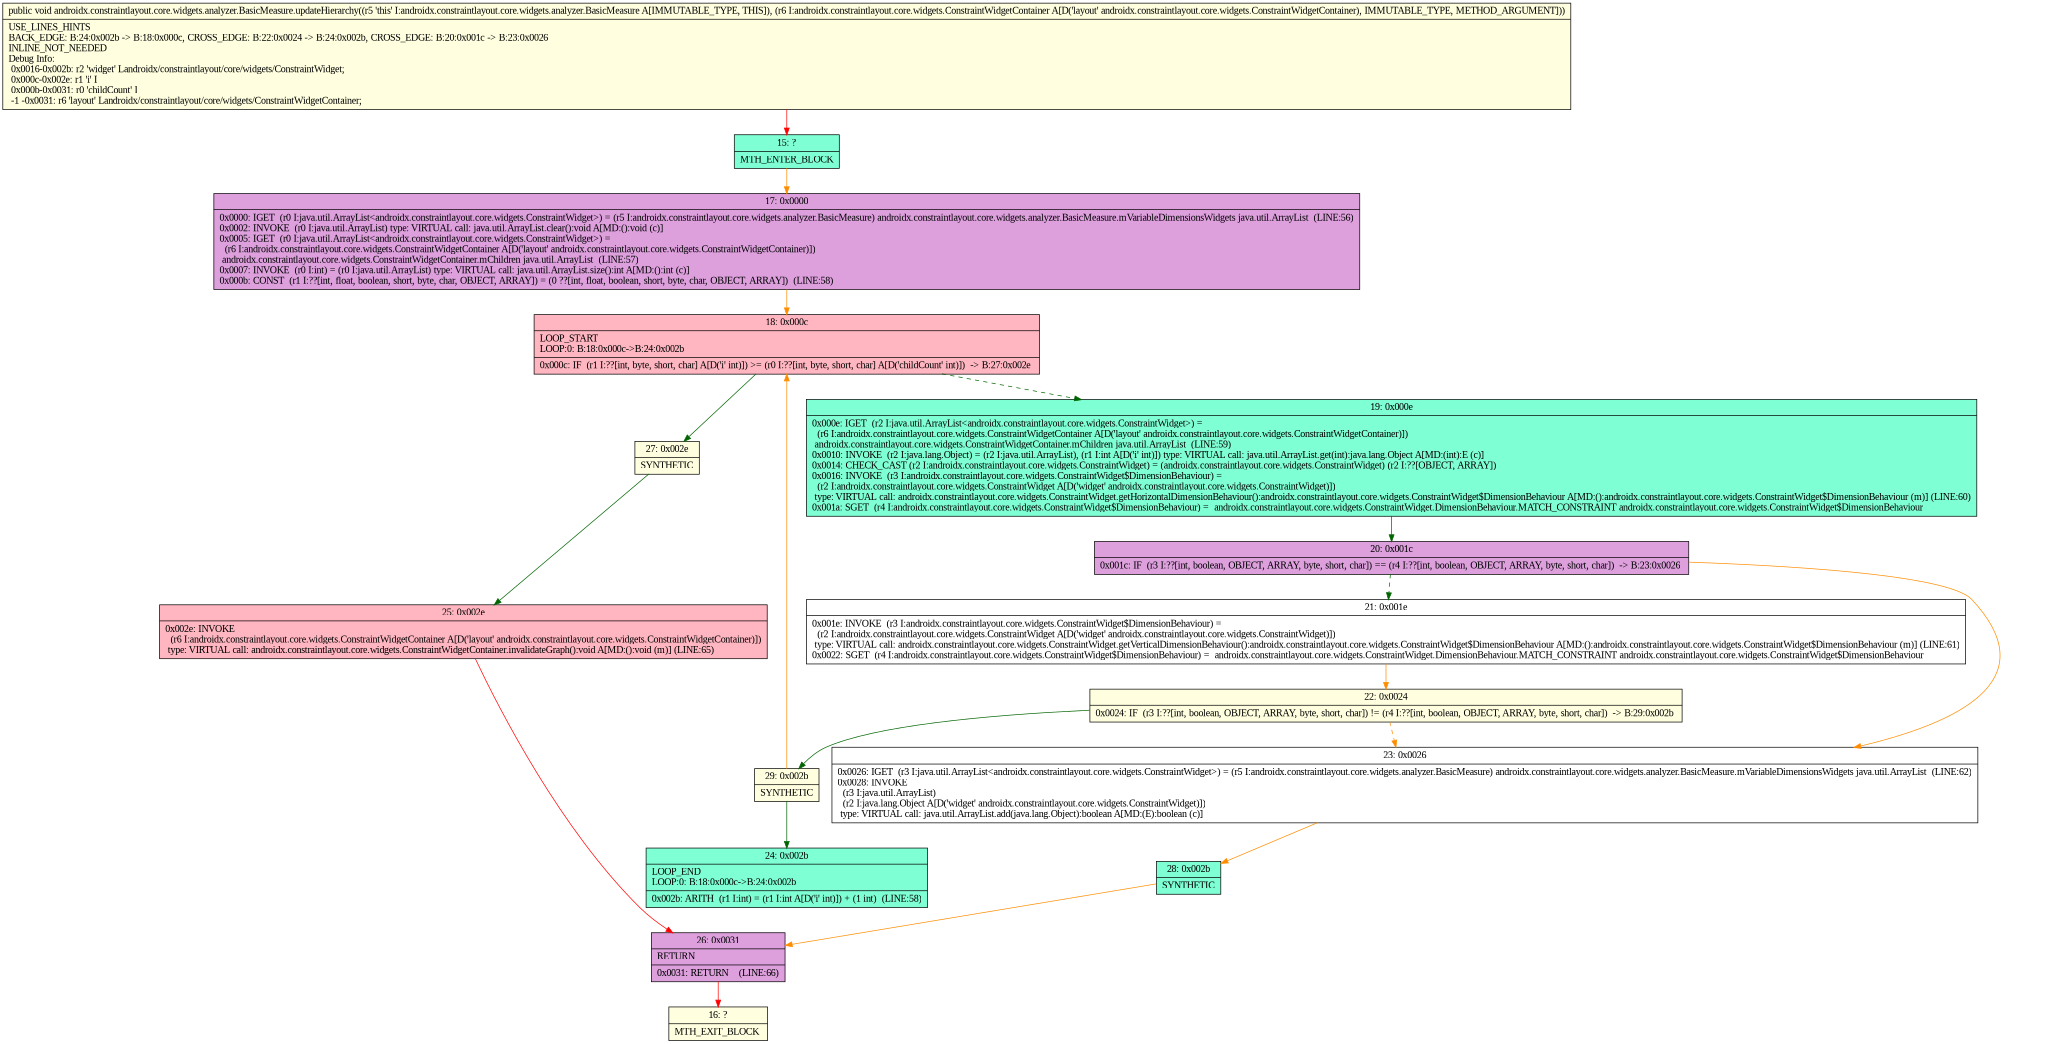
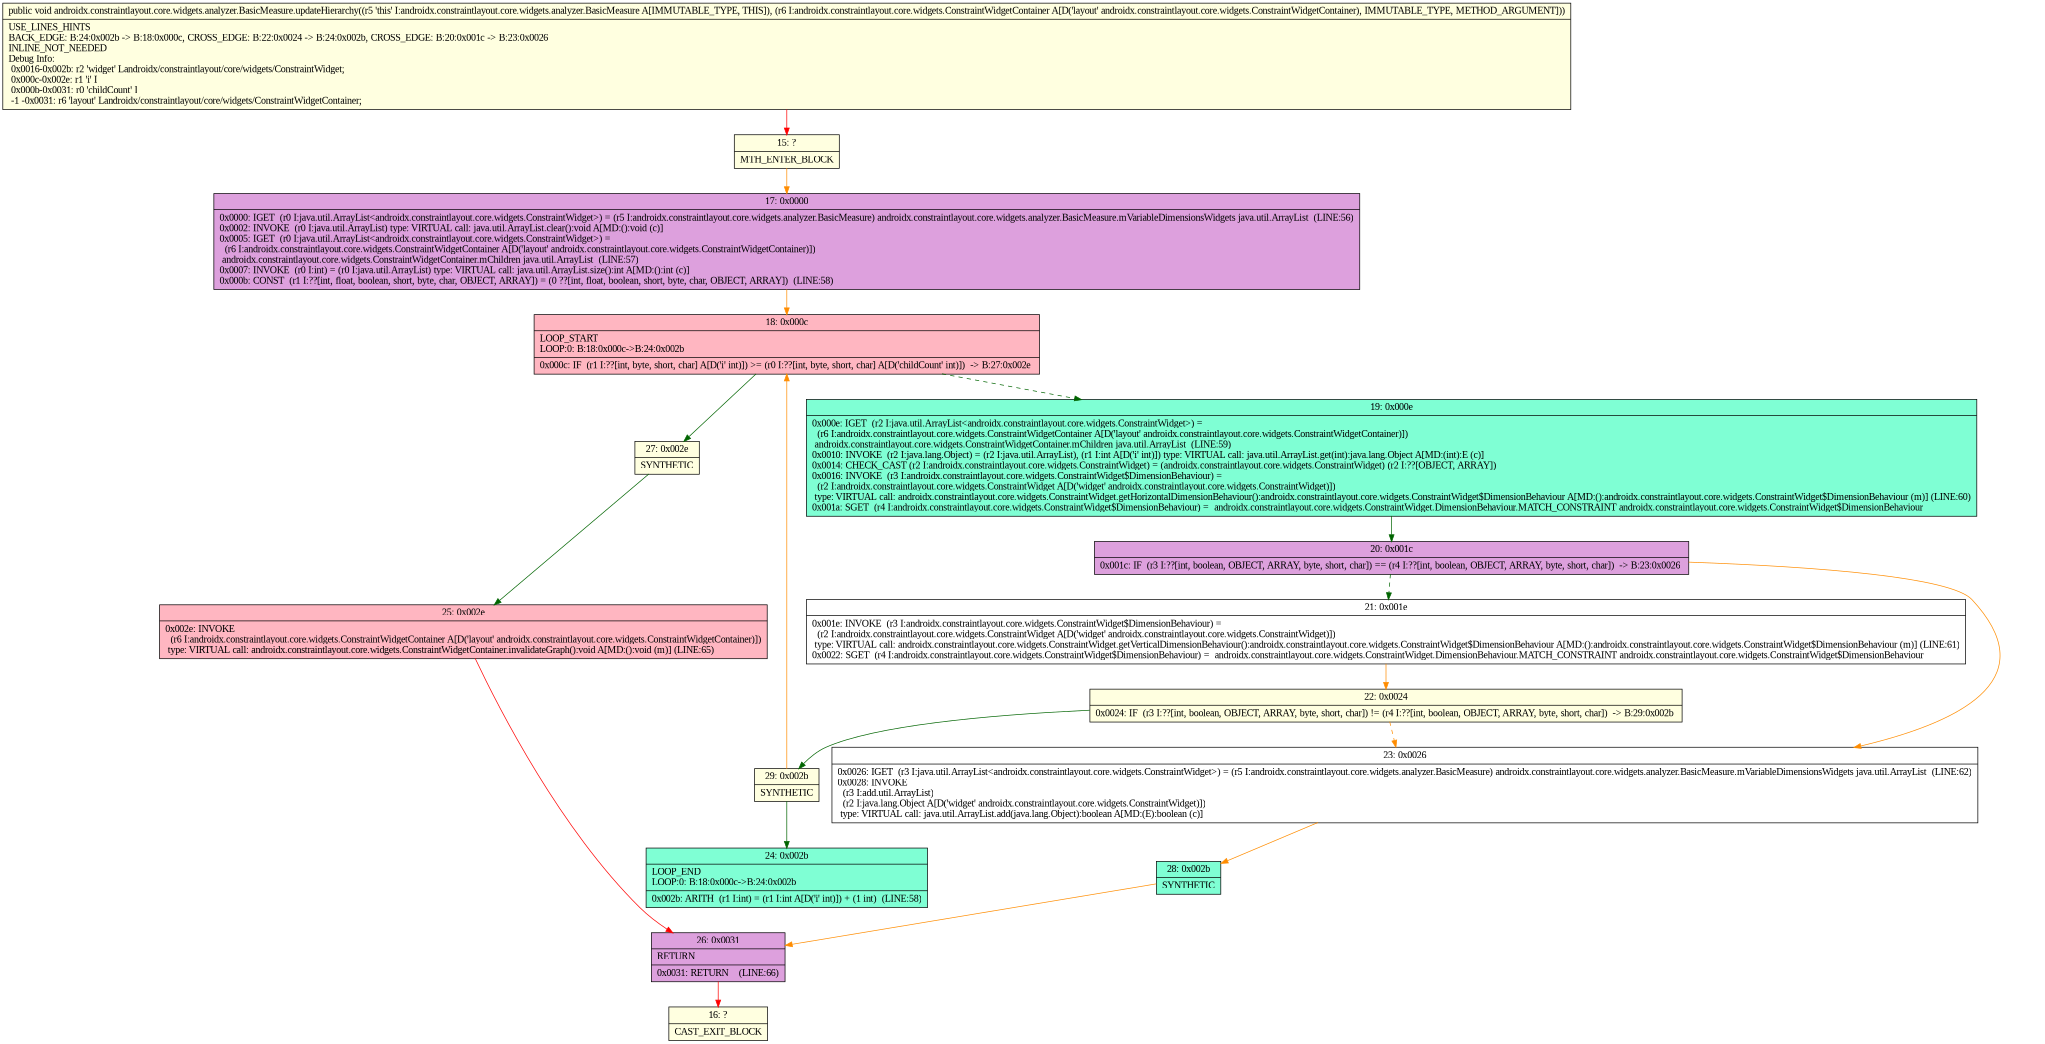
(787, 152) -> (787, 152)
(887, 793) -> (886, 793)
(717, 1032) -> (718, 1032)
